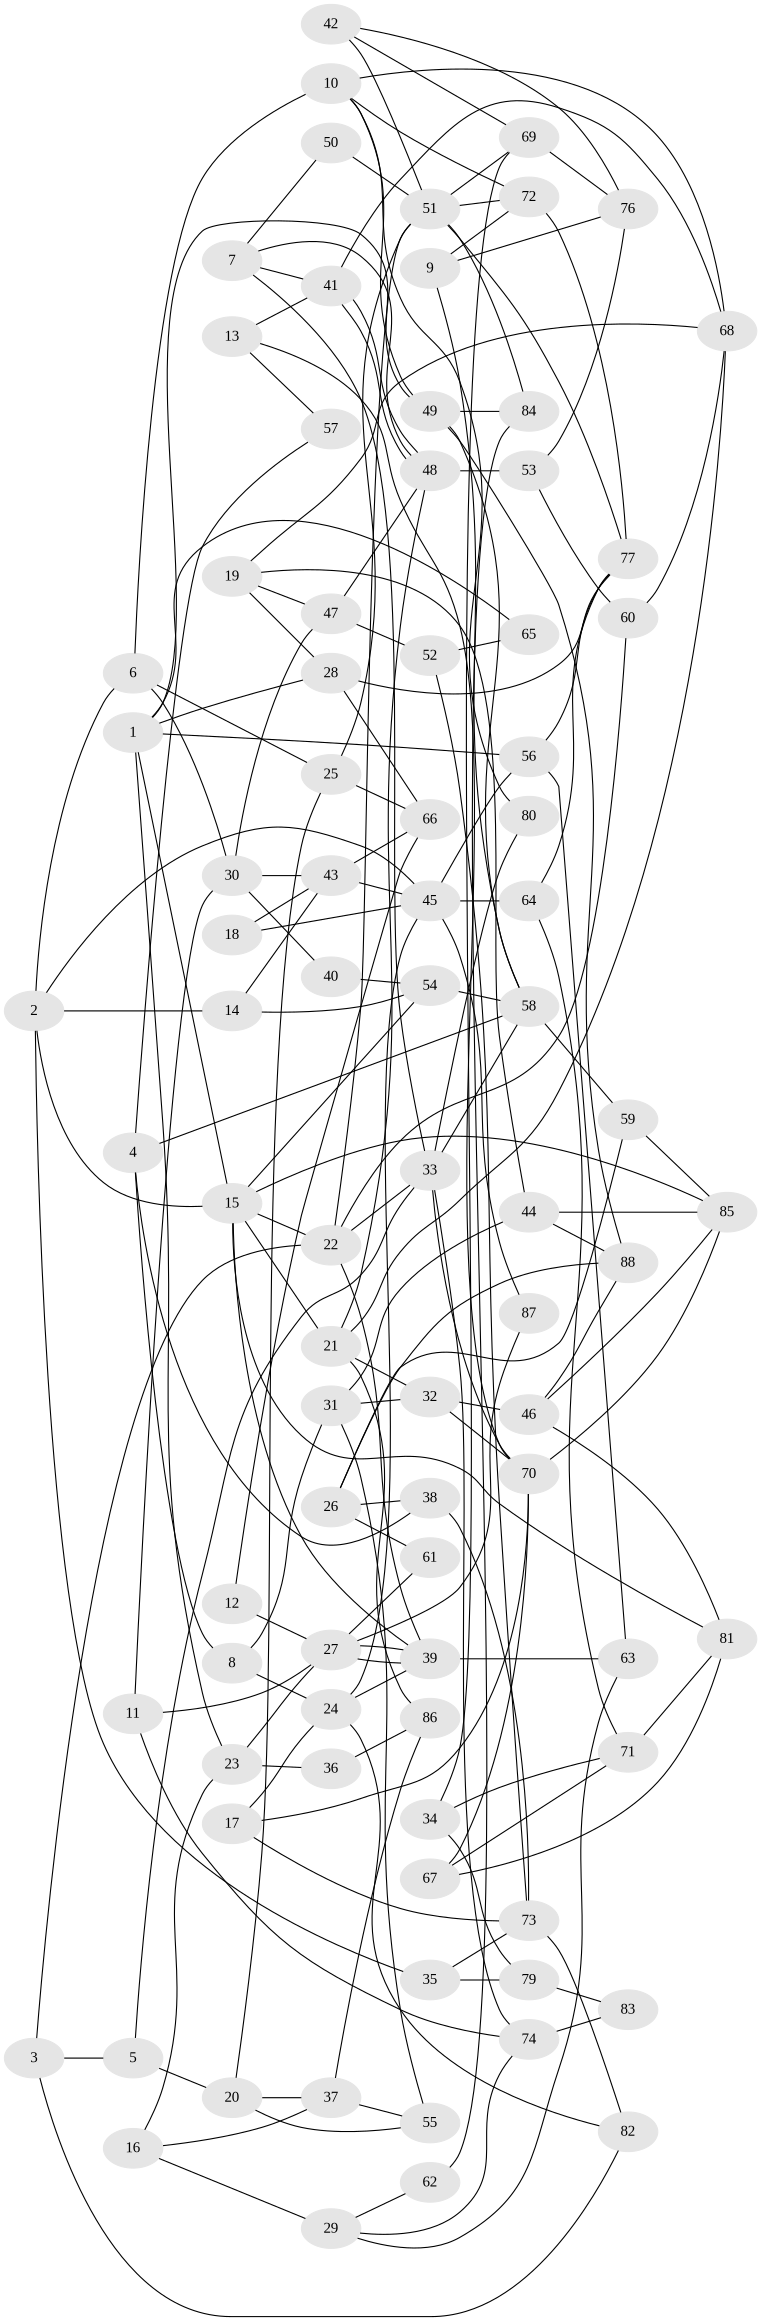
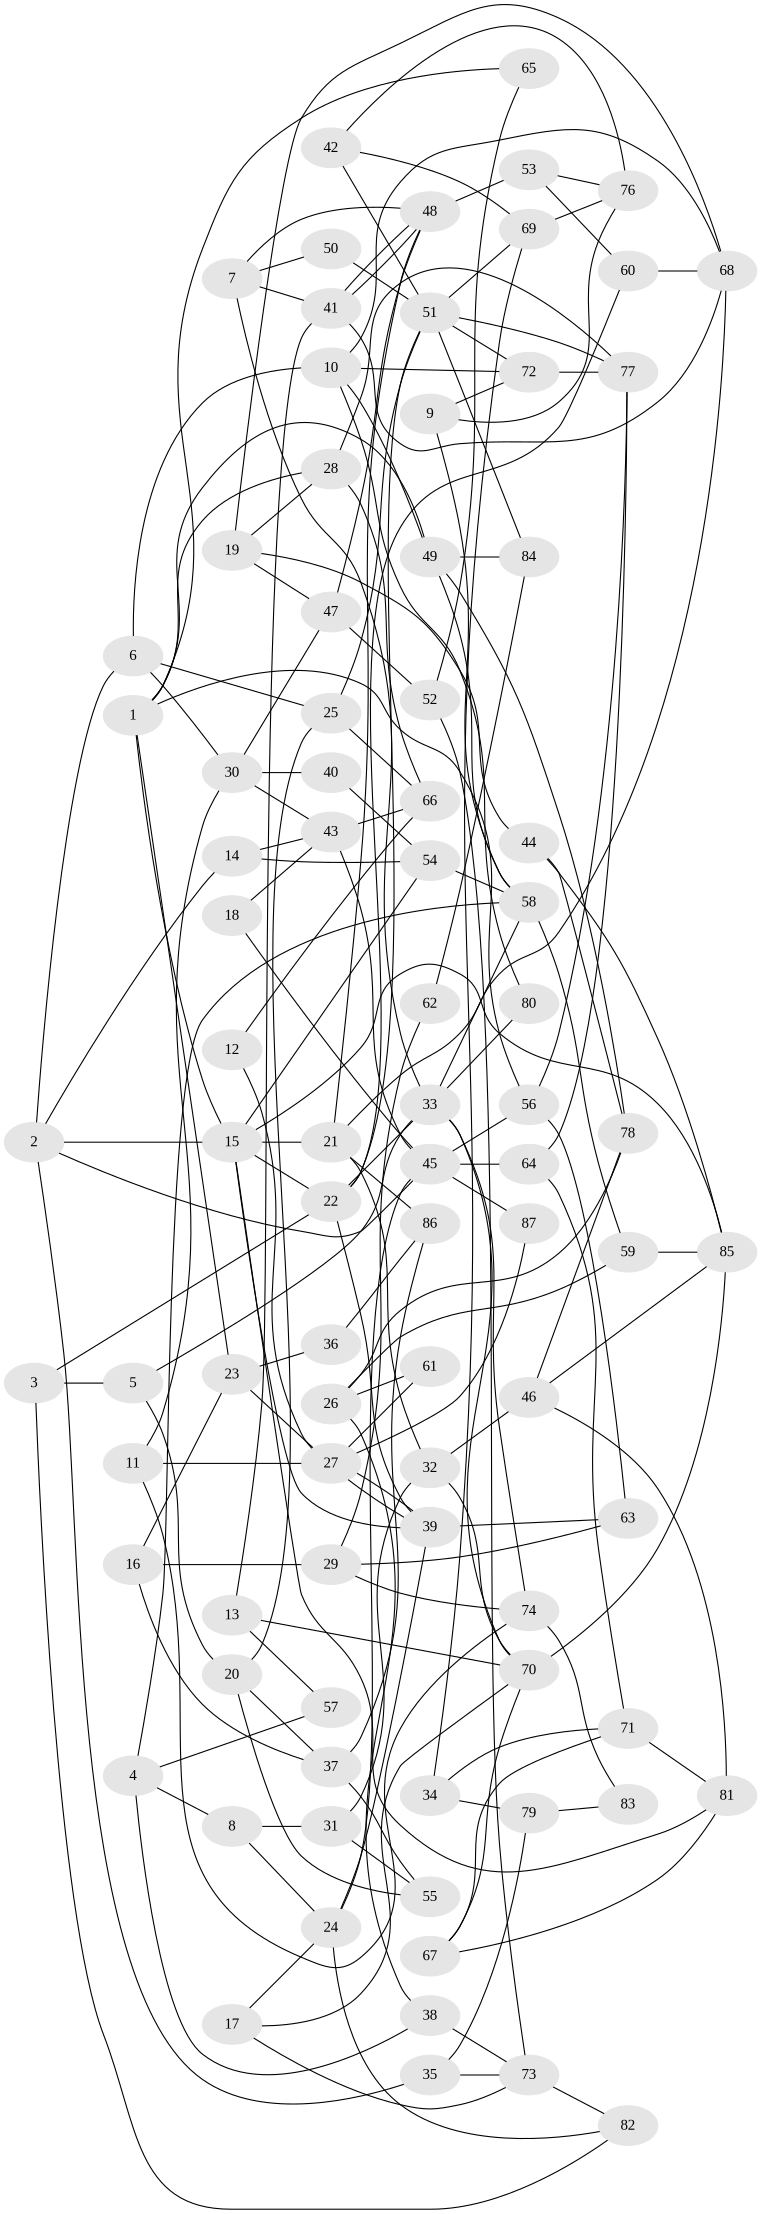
(628, 1263) -> (628, 1133)
(404, 1286) -> none
